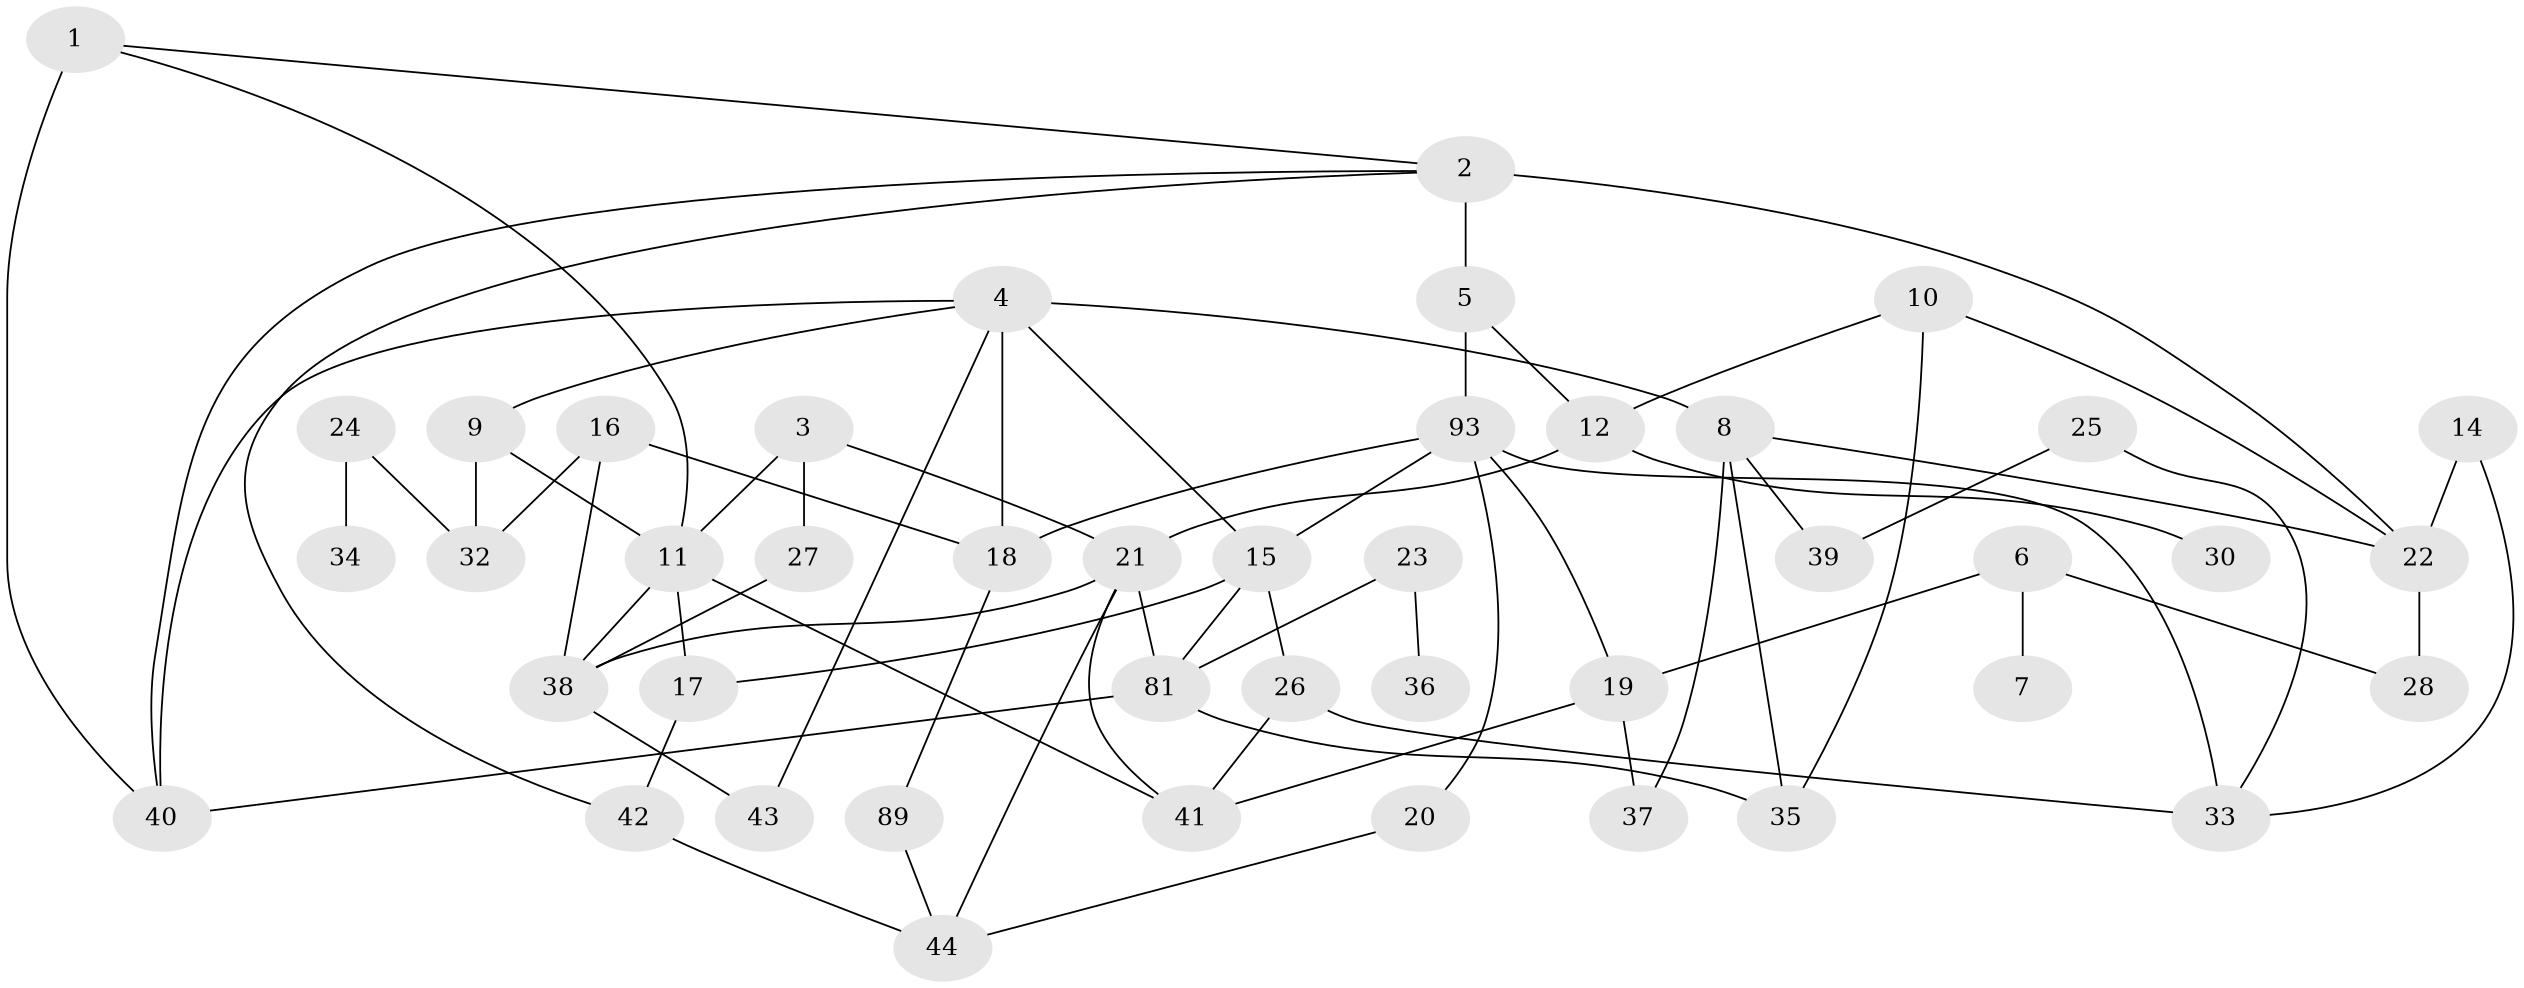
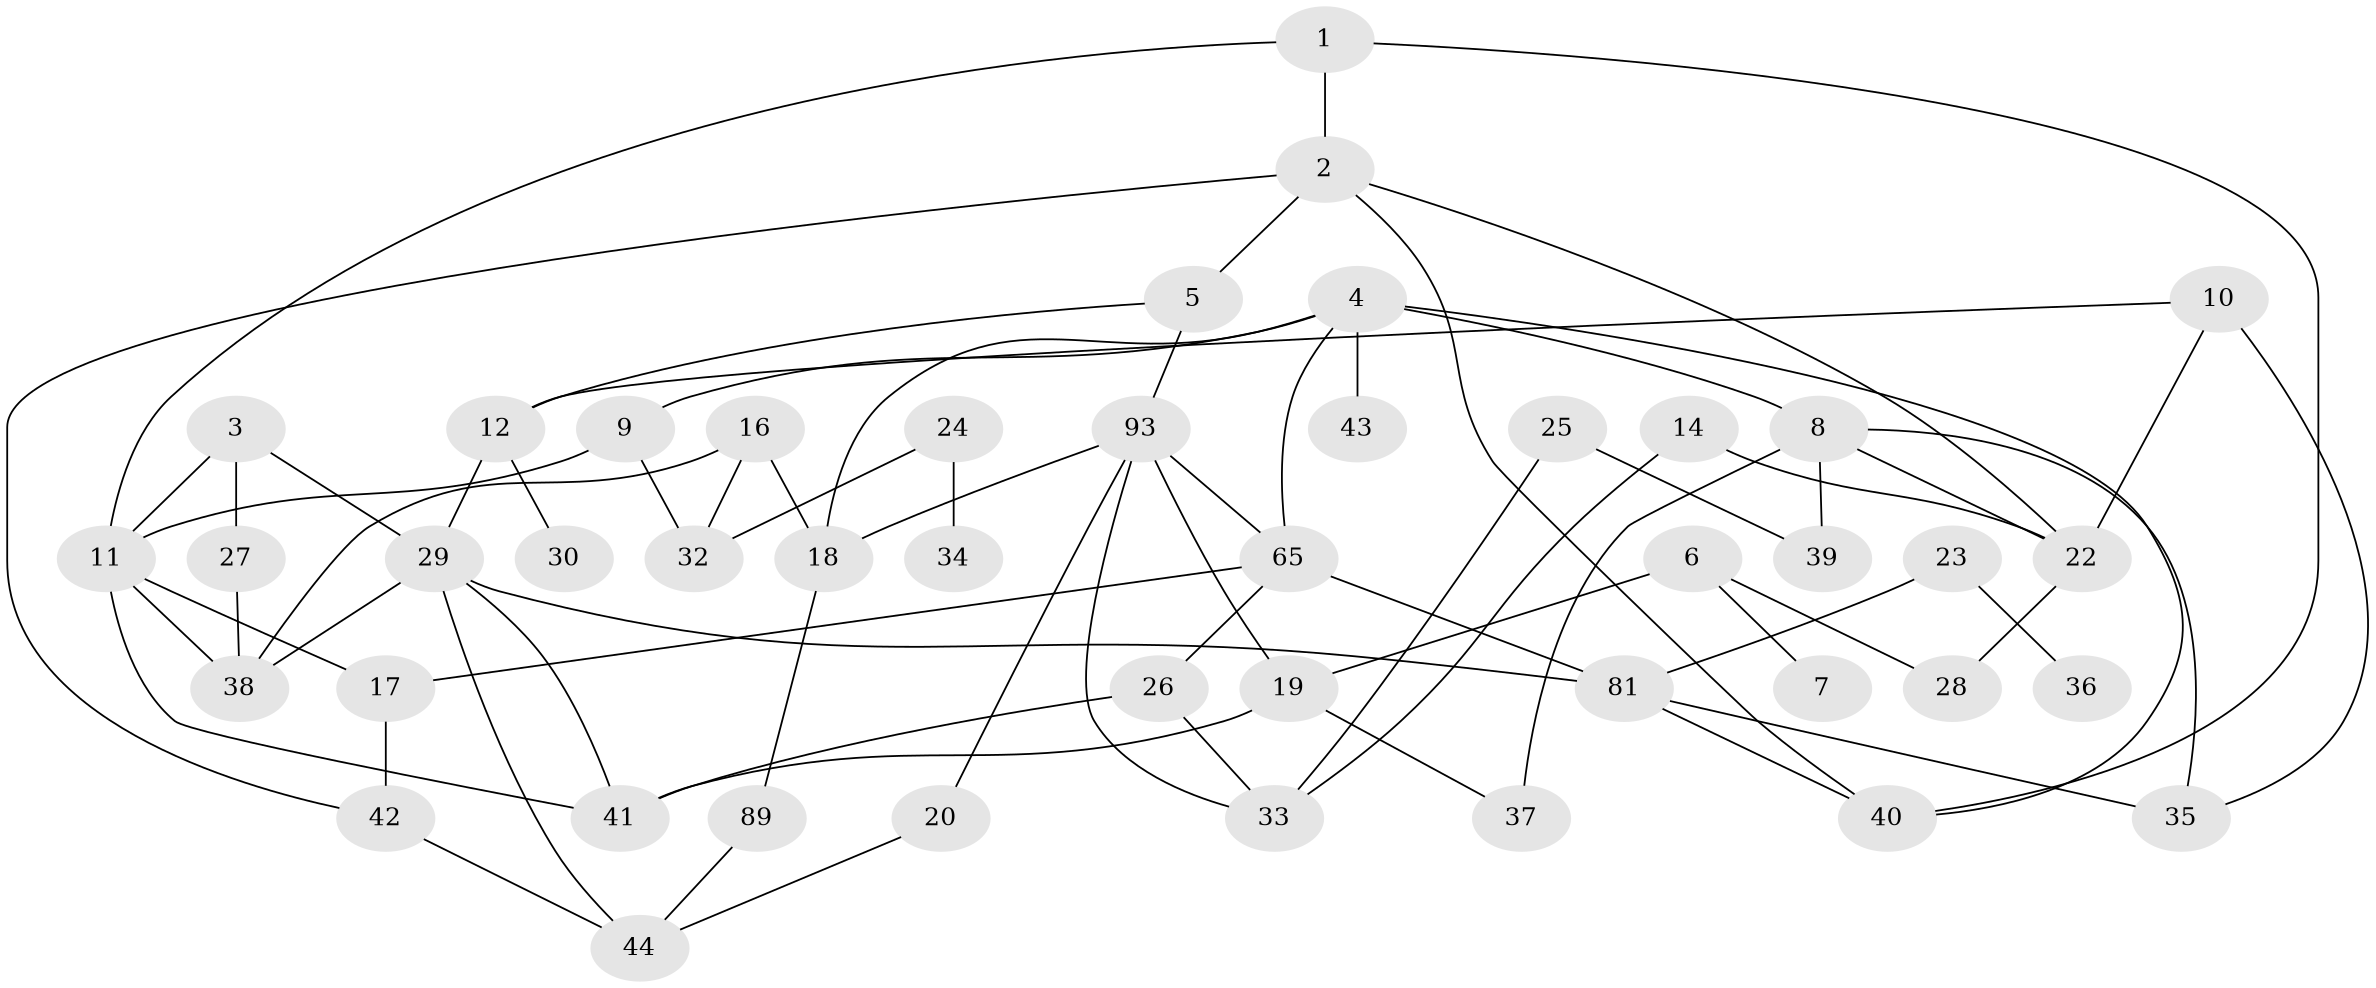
(1132, 559) -> (434, 559)
(1262, 559) -> (1289, 559)
(645, 743) -> none
